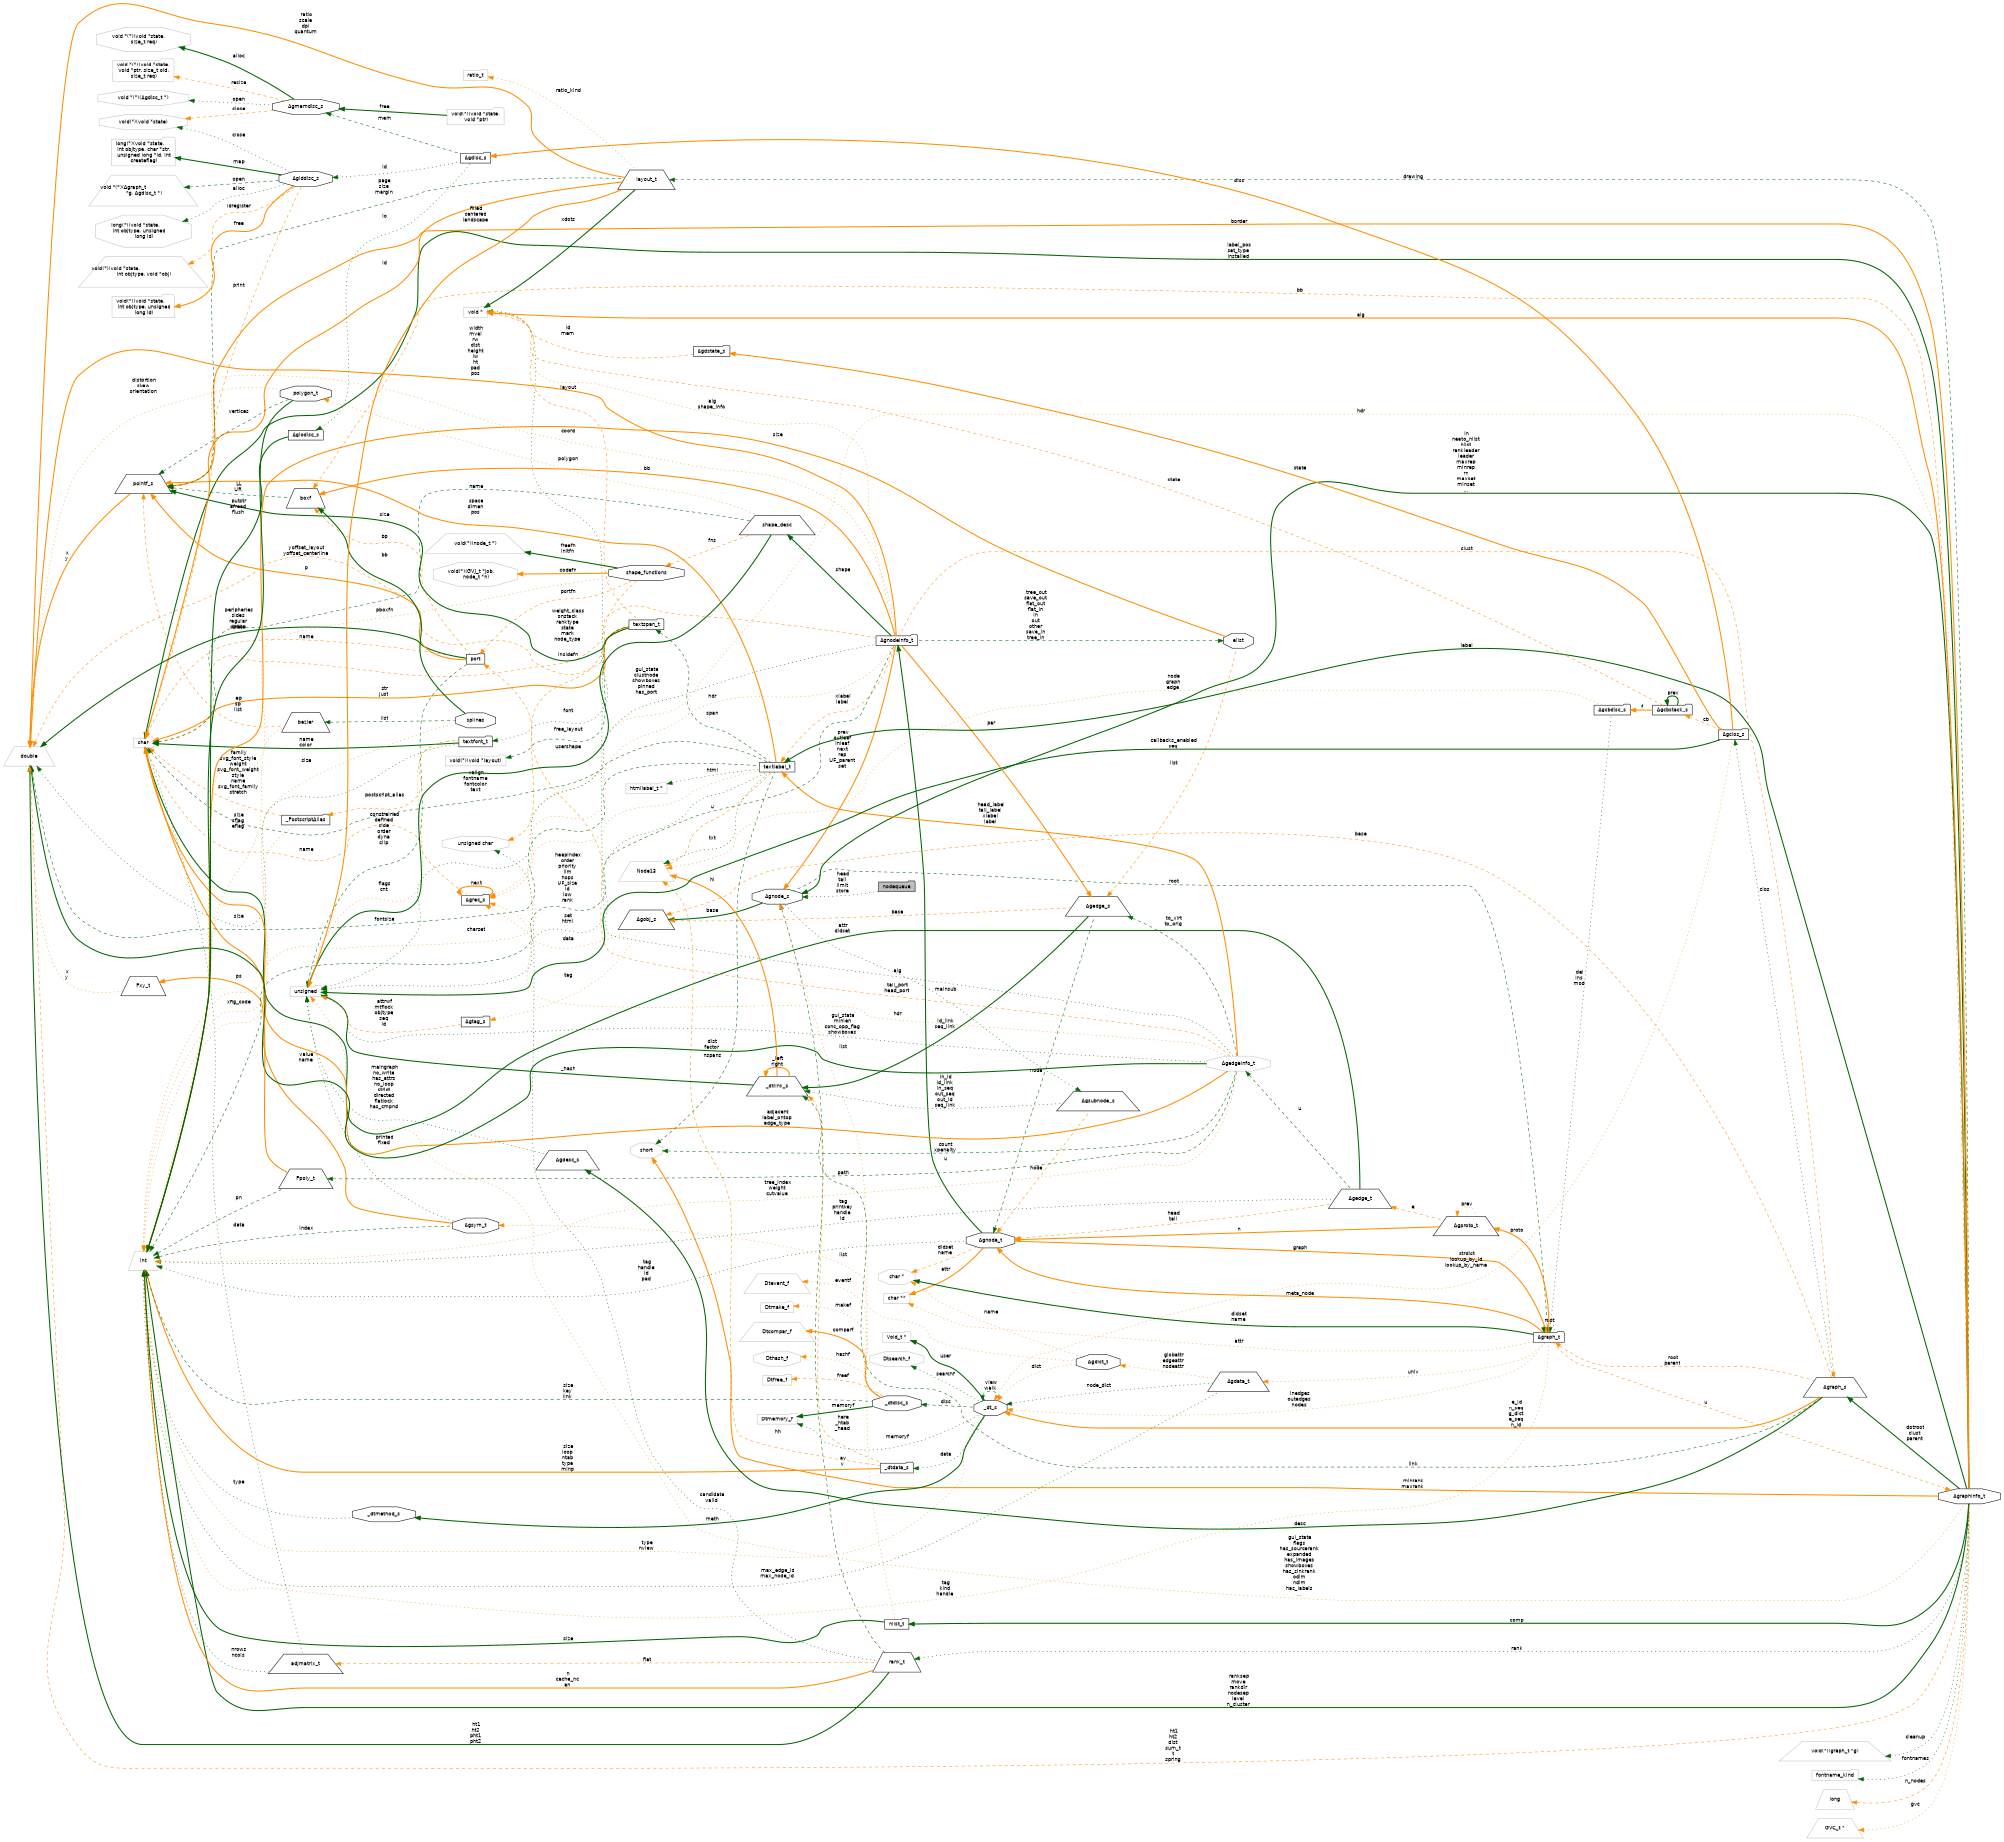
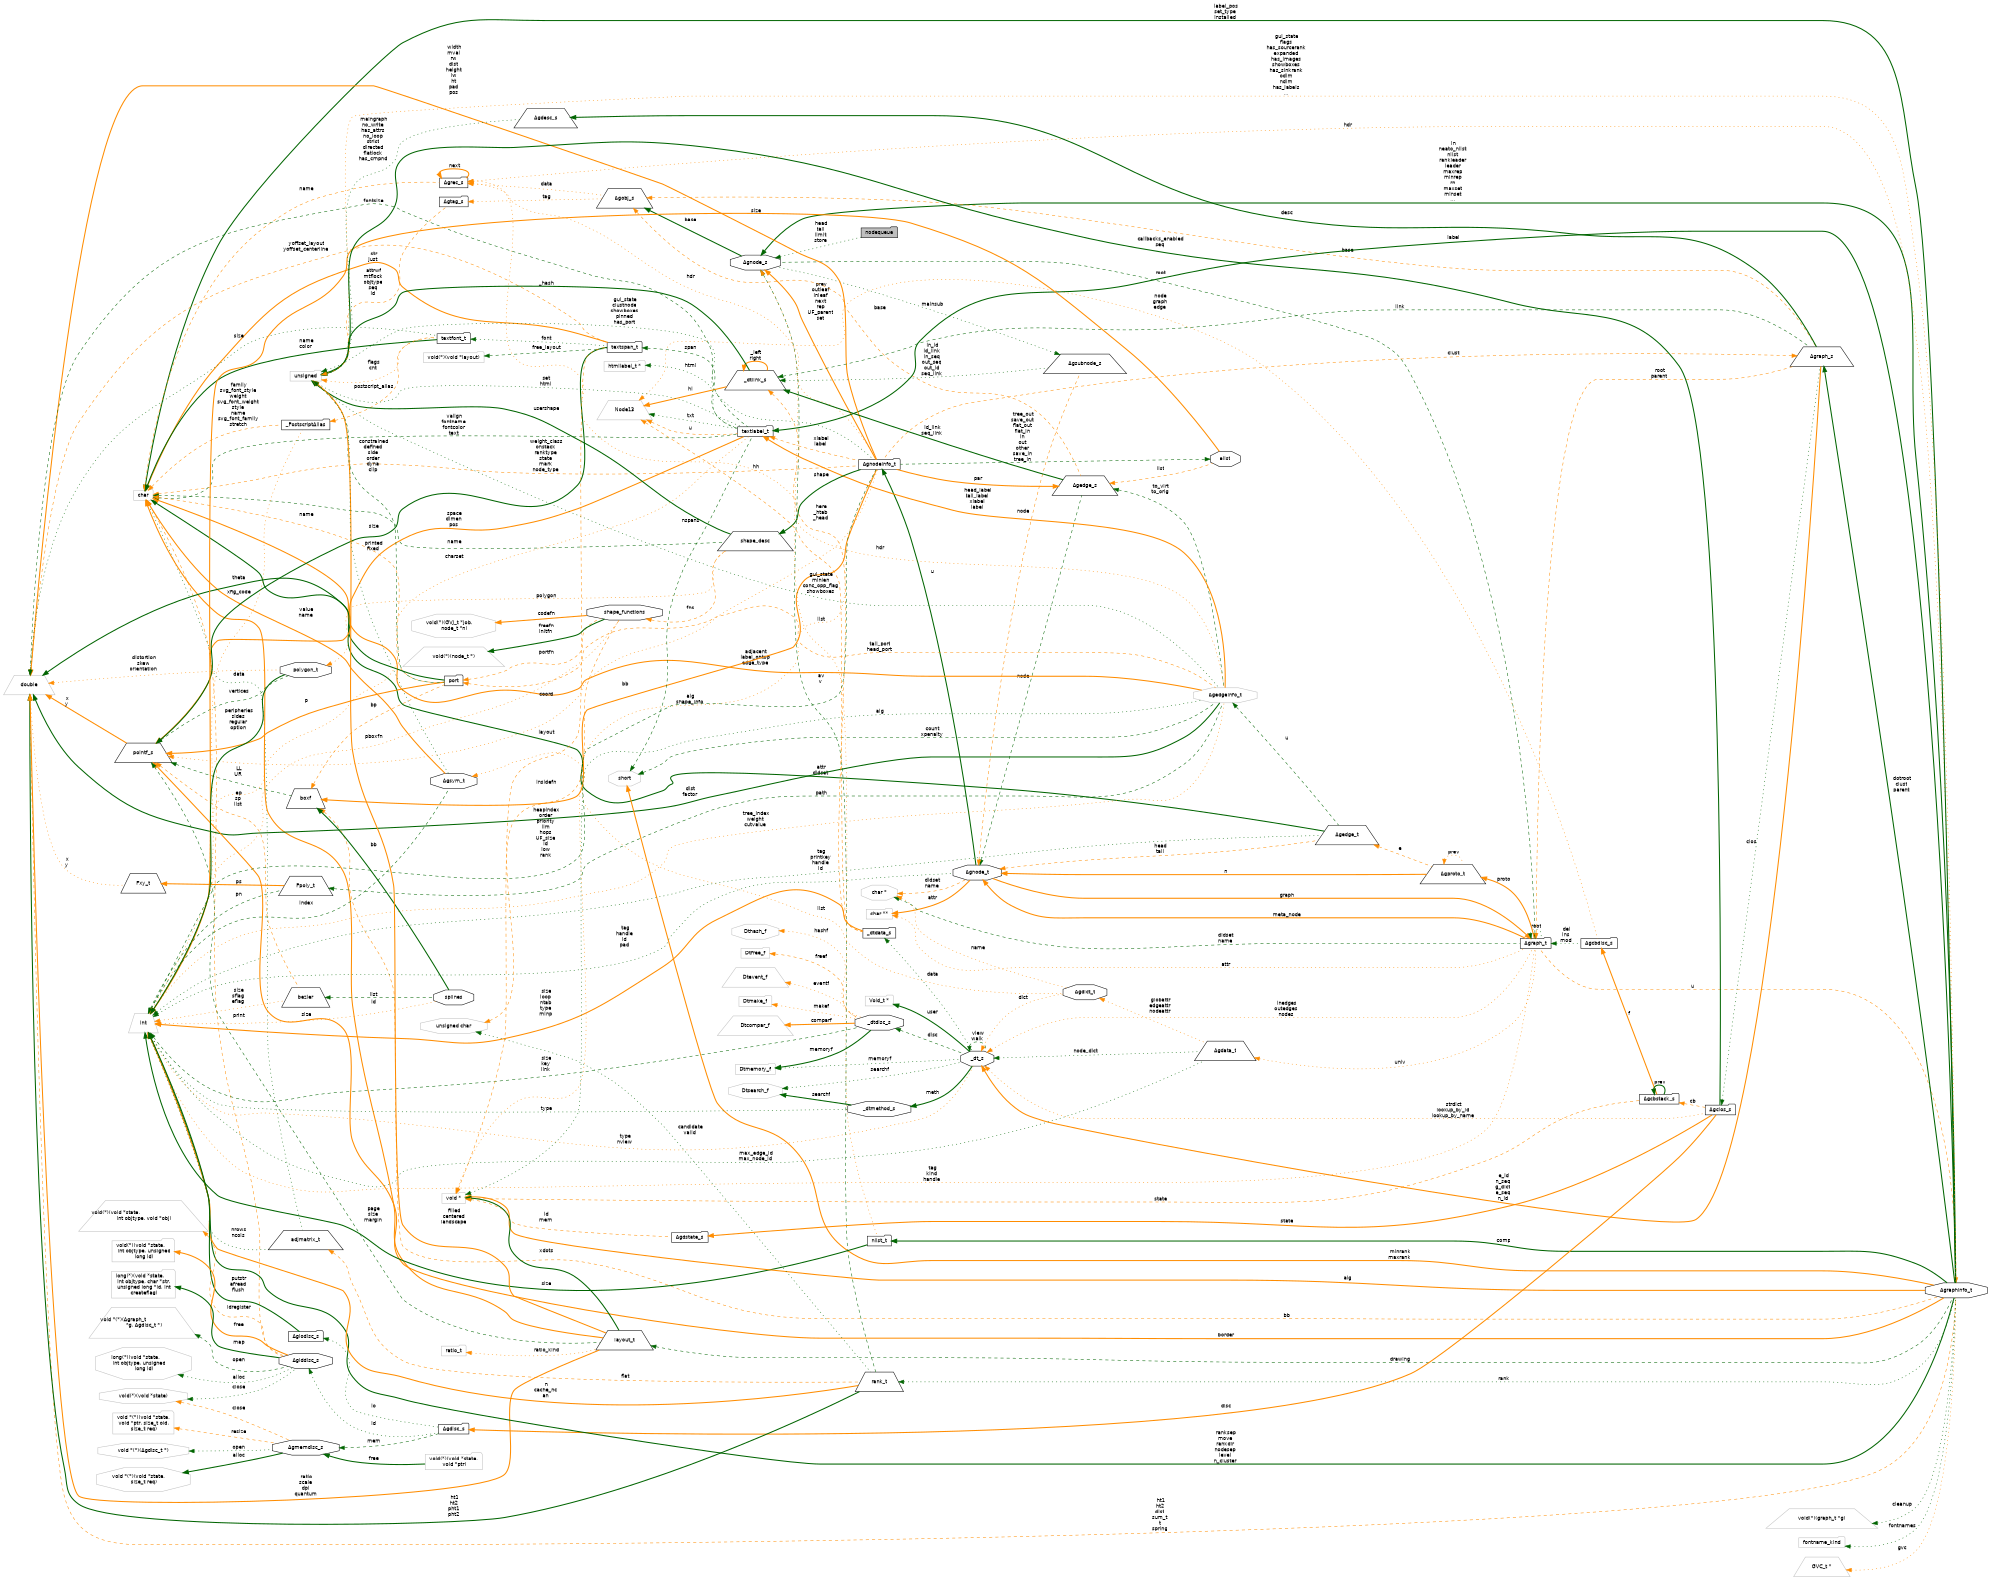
none -> (819, 1100)
(1225, 1324) -> (1205, 945)
(1835, 1800) -> none
